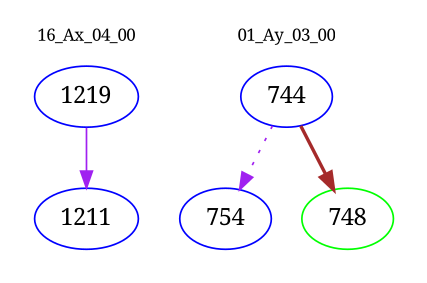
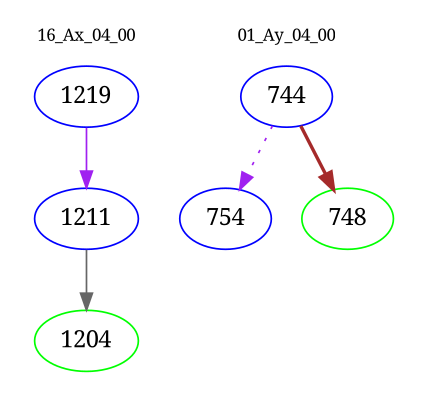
(287, 36) -> (287, 36)
none -> (86, 341)
